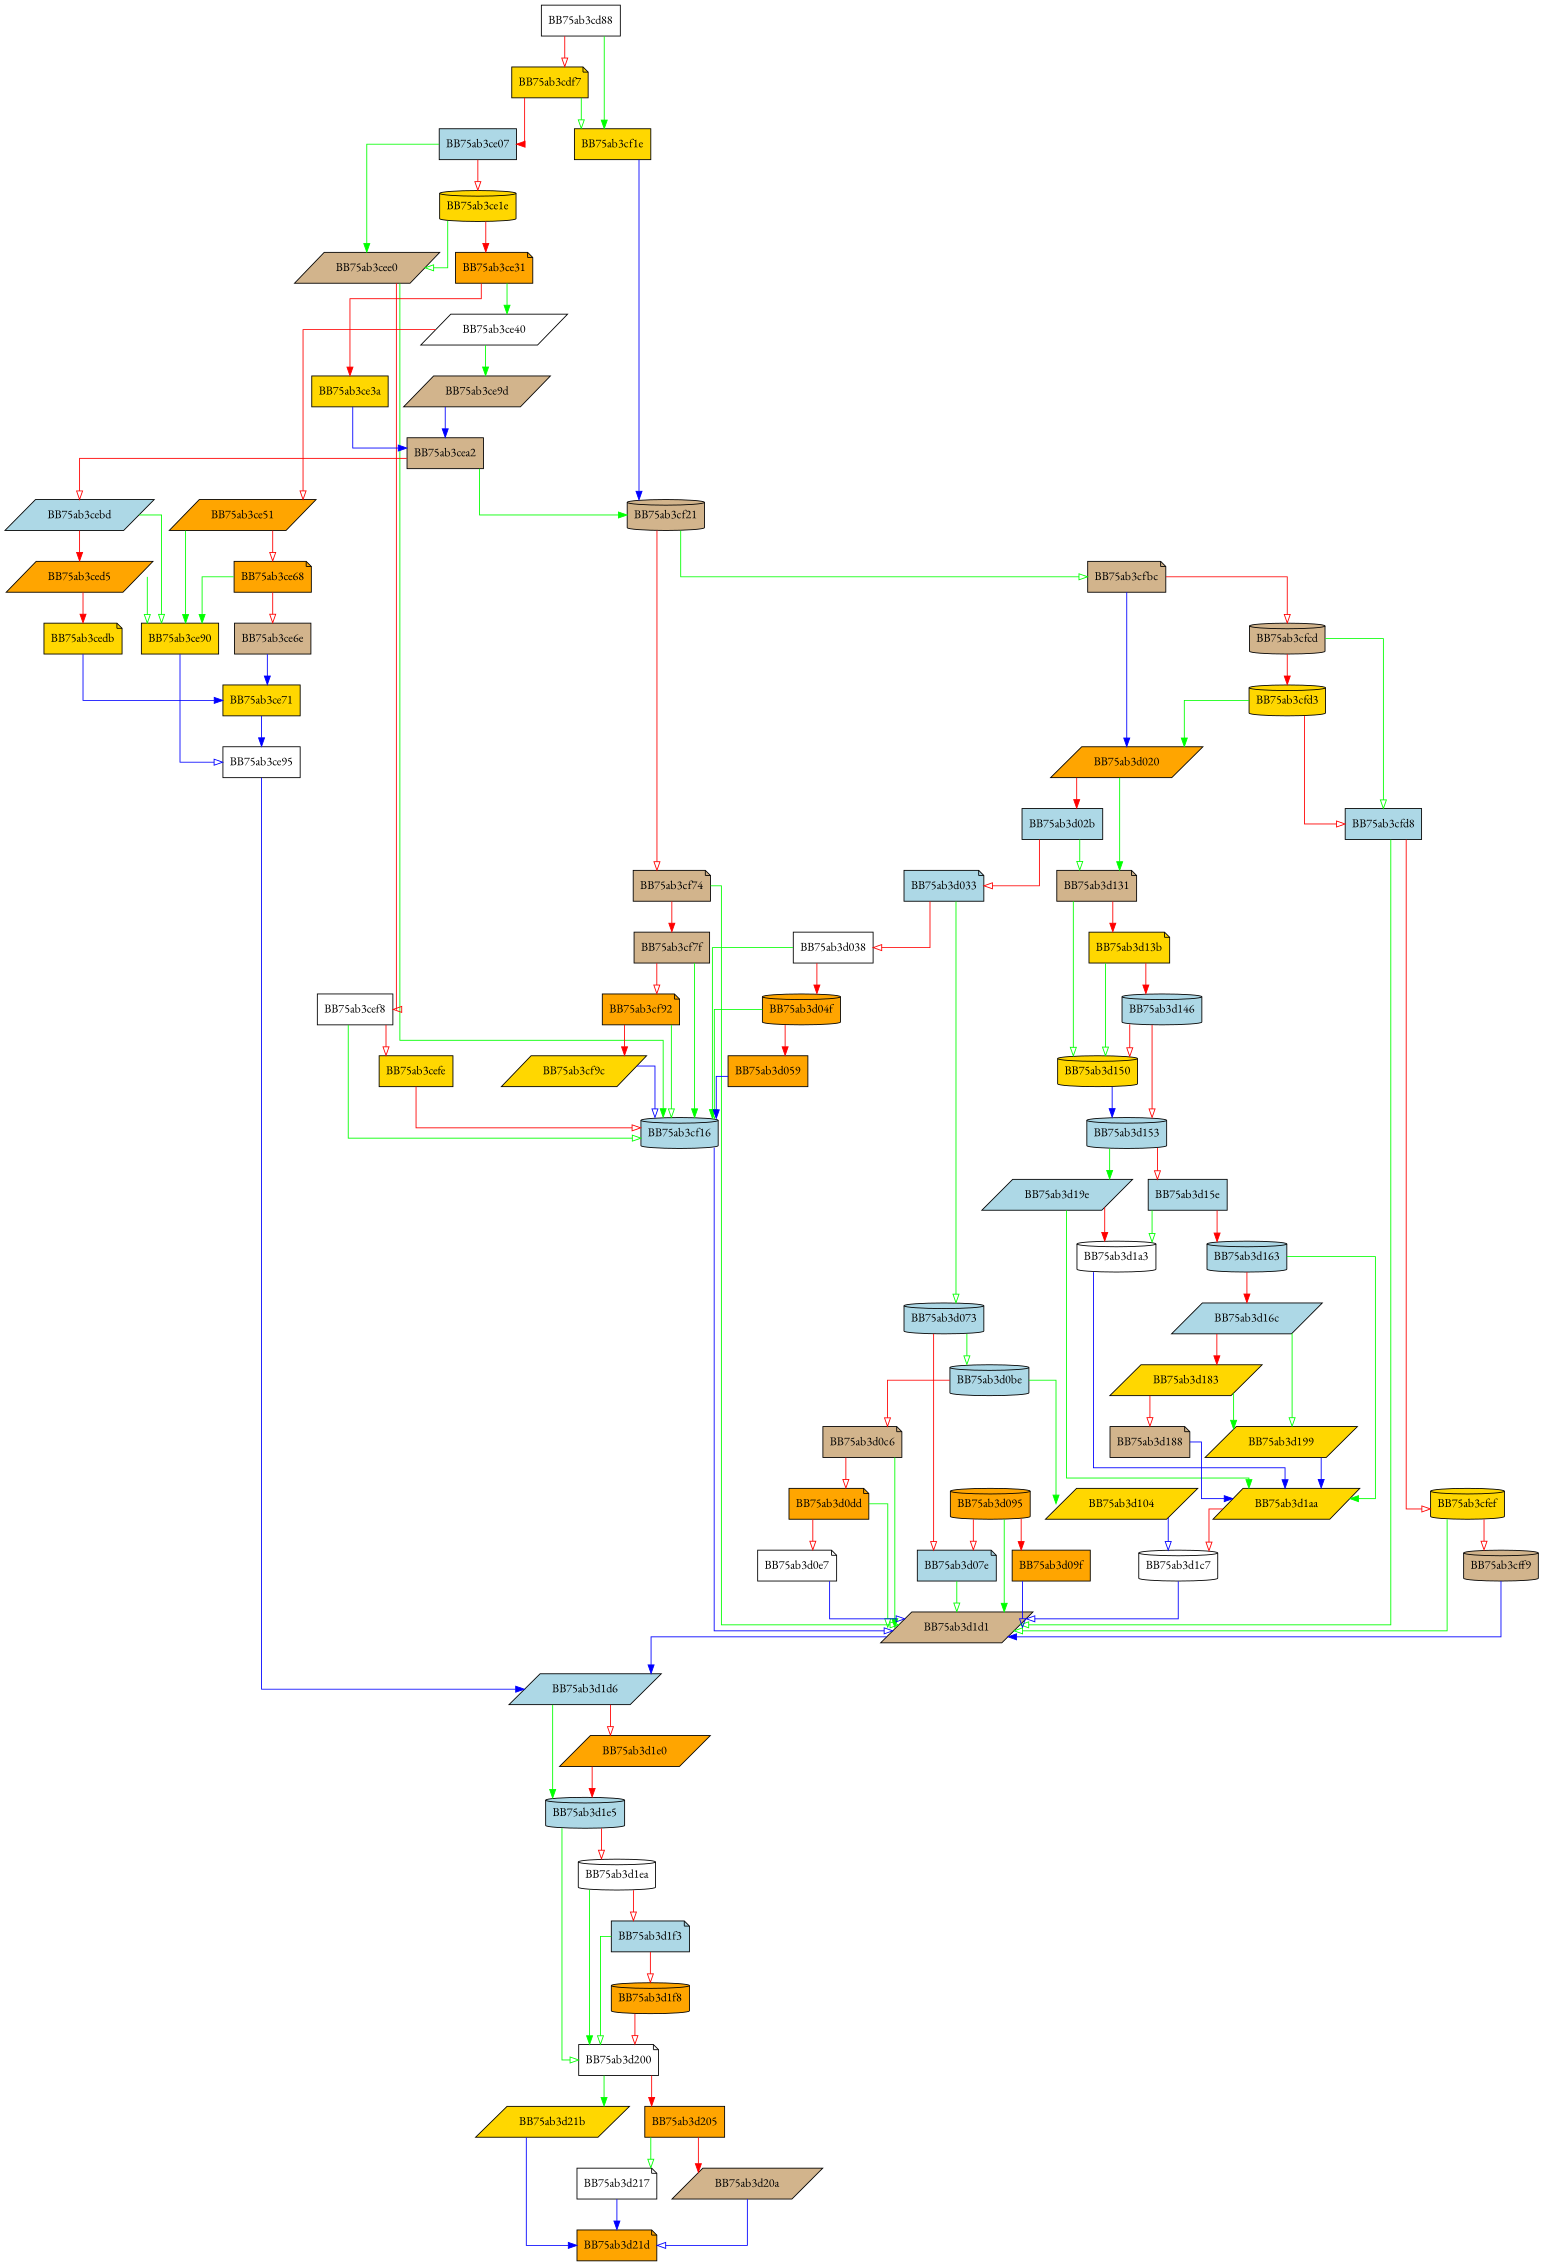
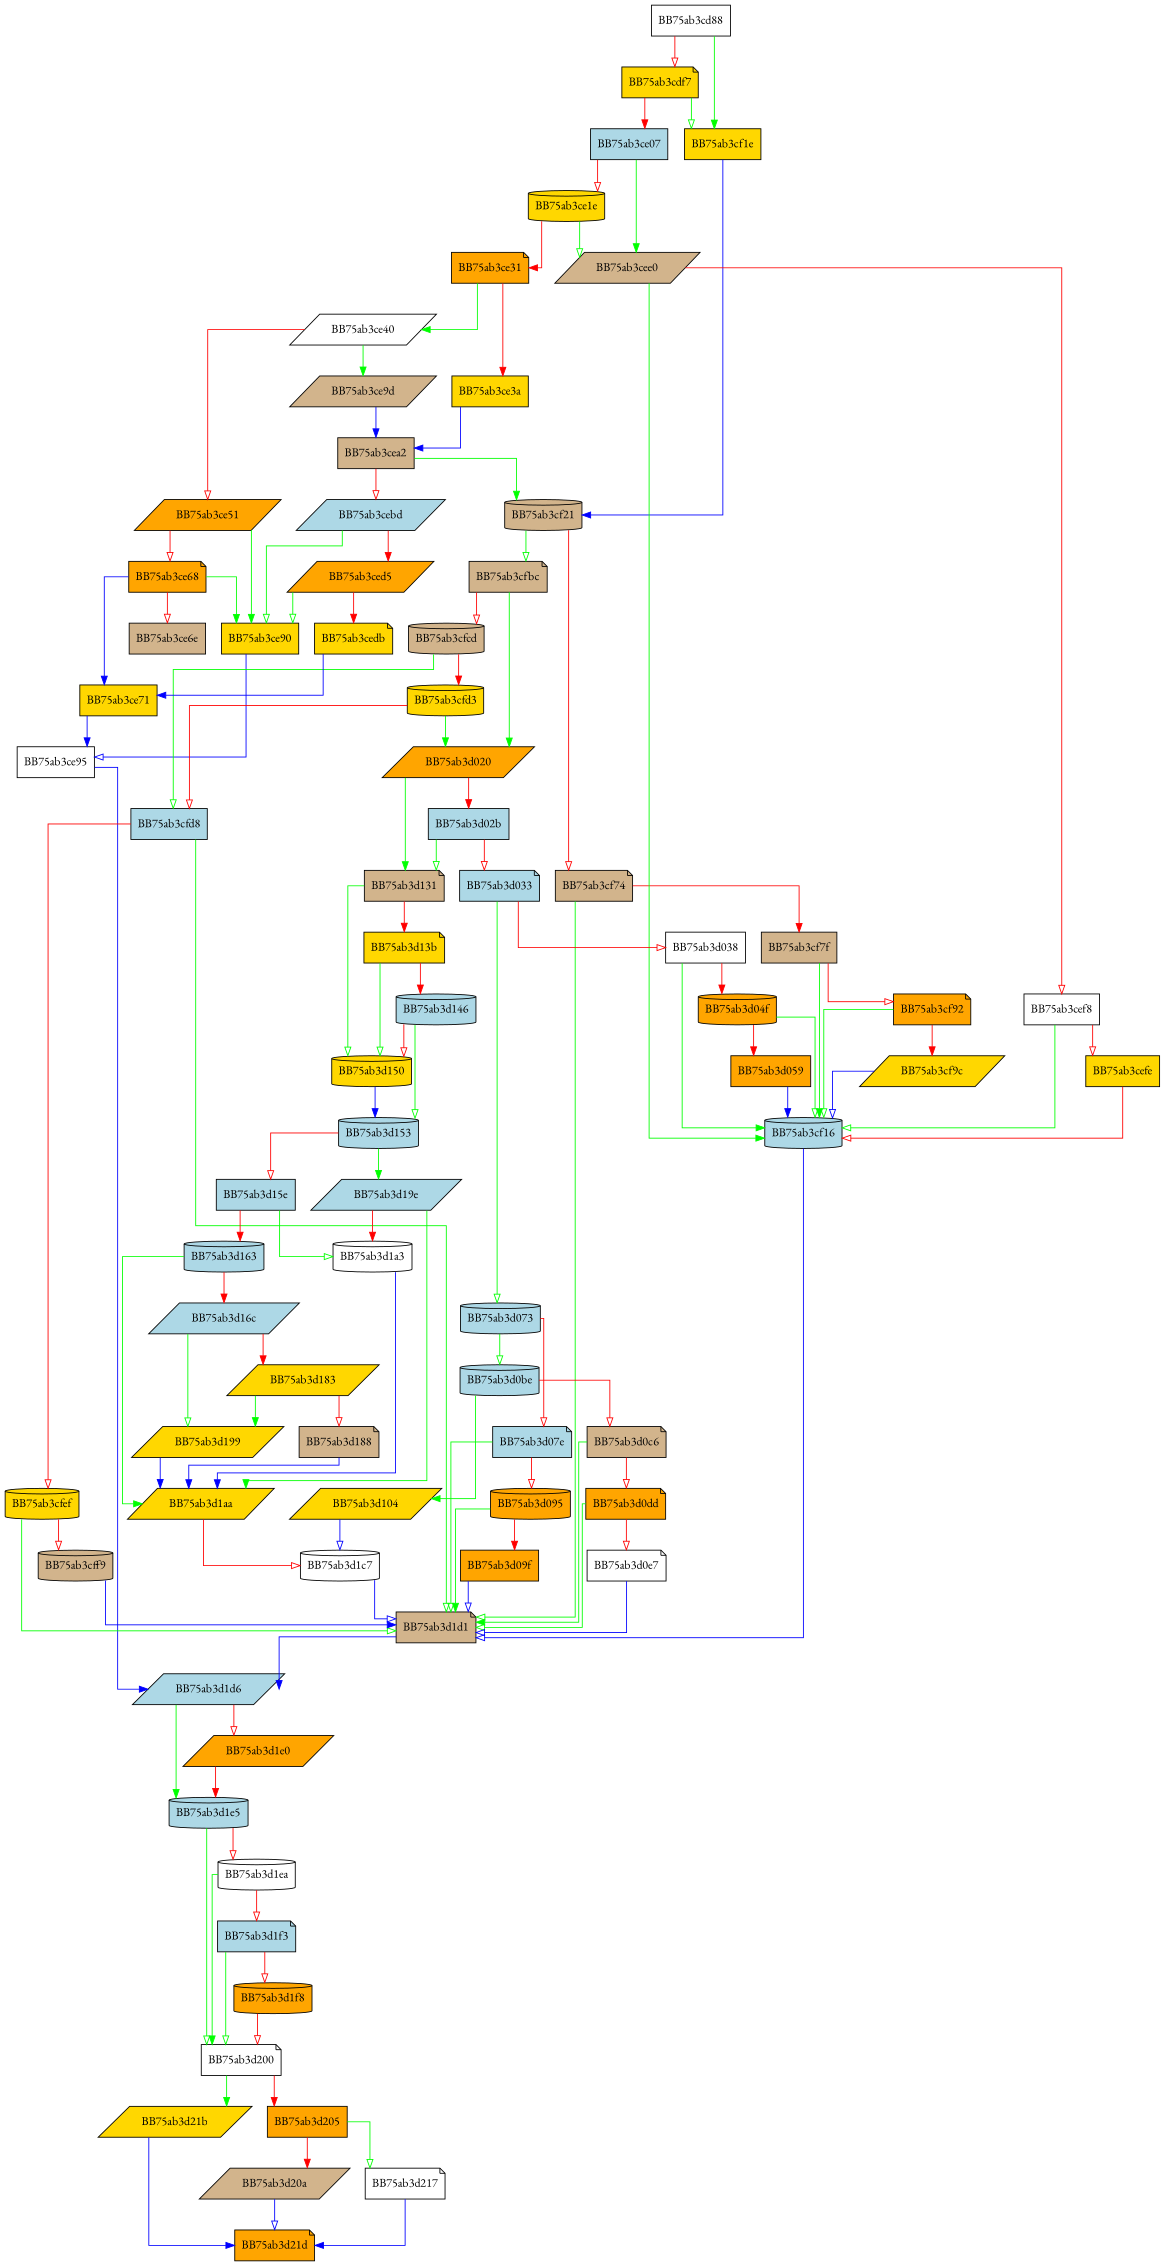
(267, 665) -> (104, 614)
(1127, 665) -> (509, 665)
(1152, 1067) -> (415, 1067)
(973, 1530) -> (532, 1469)
(957, 1627) -> (436, 1627)
